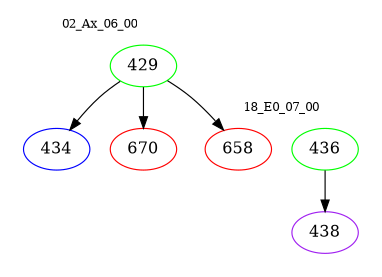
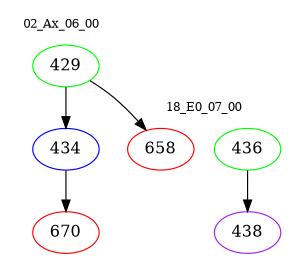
(143, 102) -> (66, 185)
